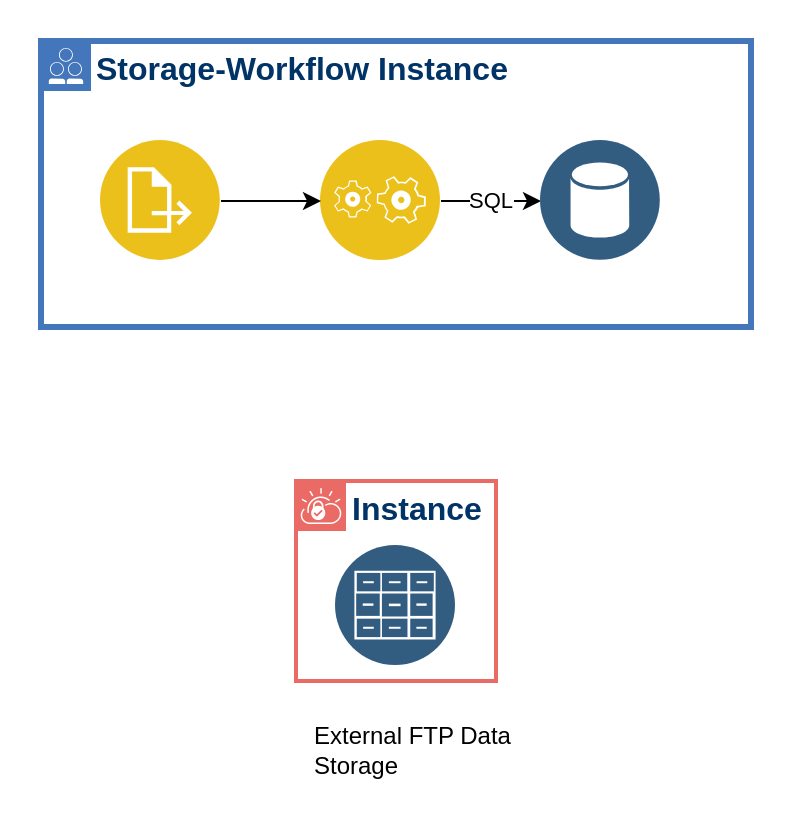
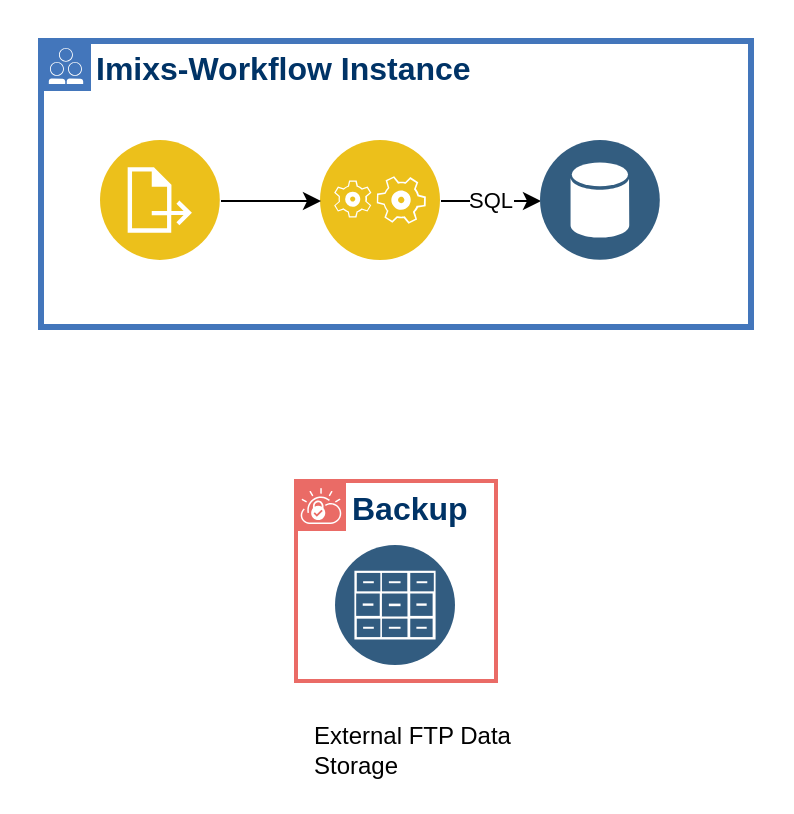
(313, 70) -> (291, 70)
(425, 510) -> (407, 510)
